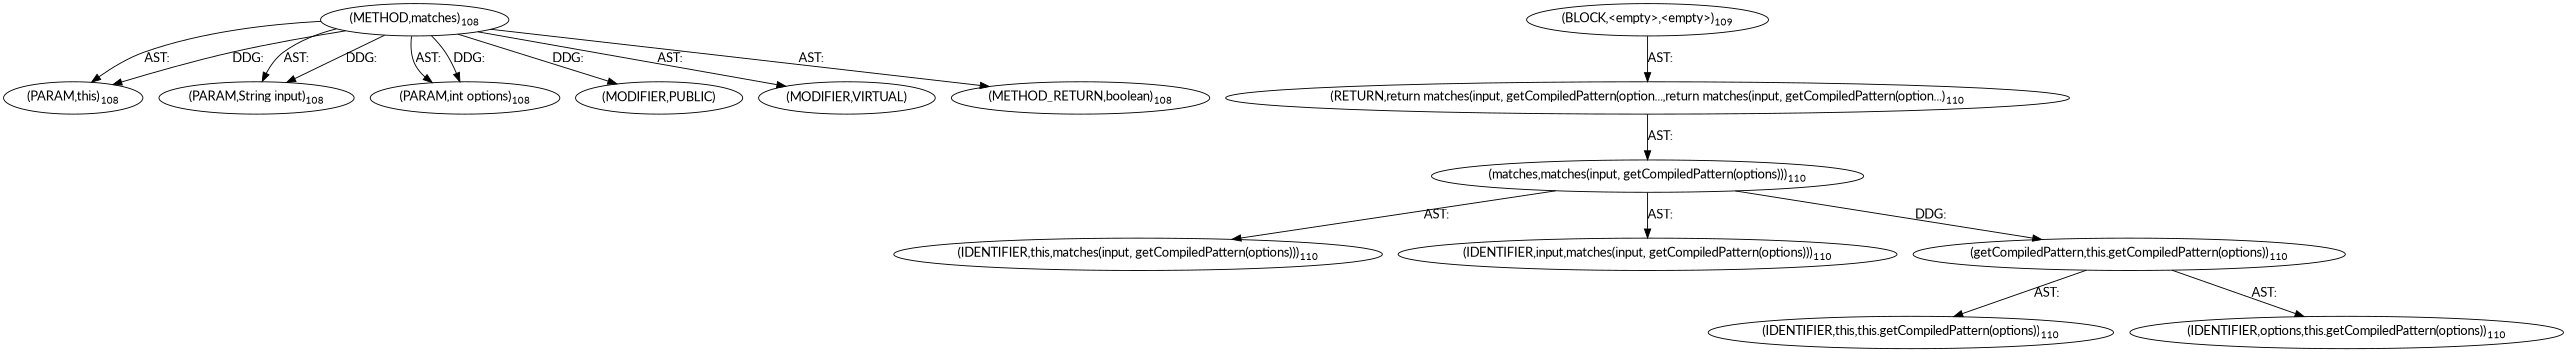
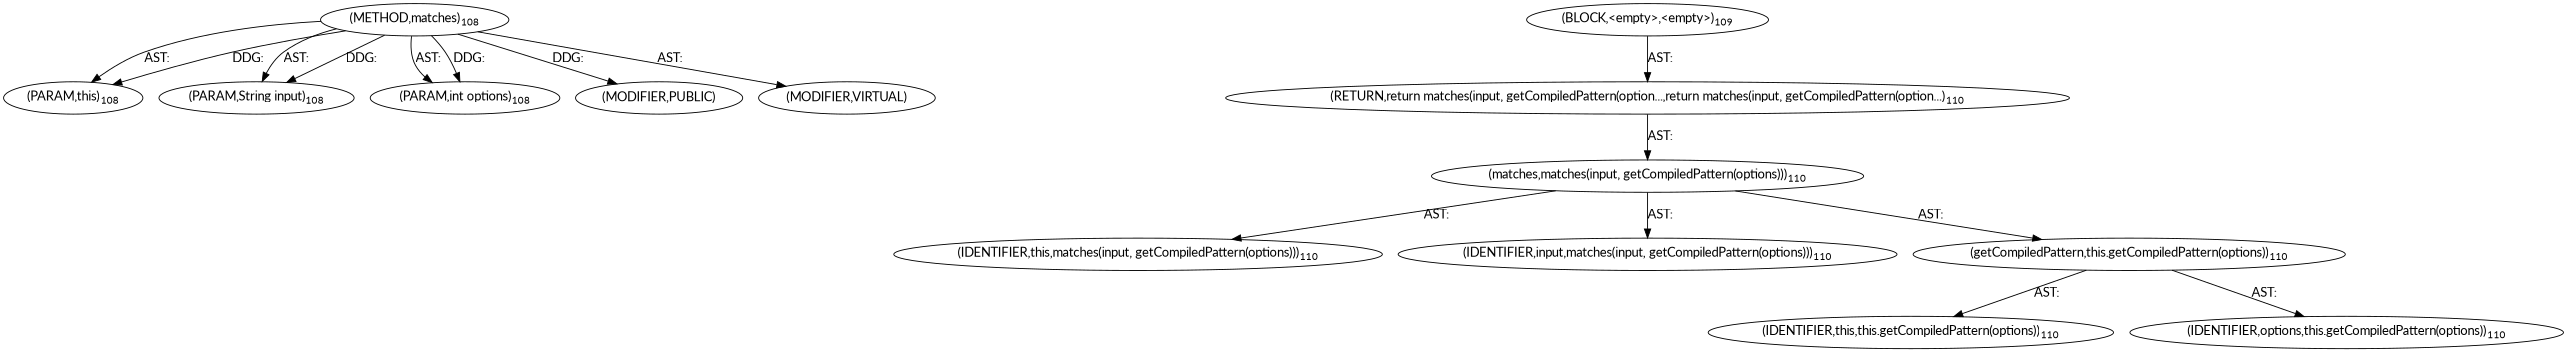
(1081, 98) -> none
(1933, 215) -> (1933, 215)
